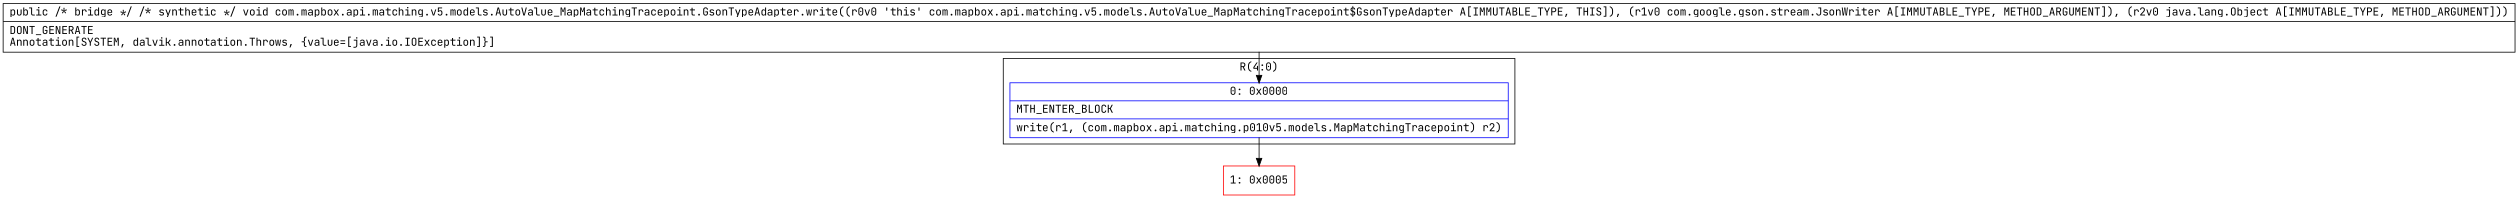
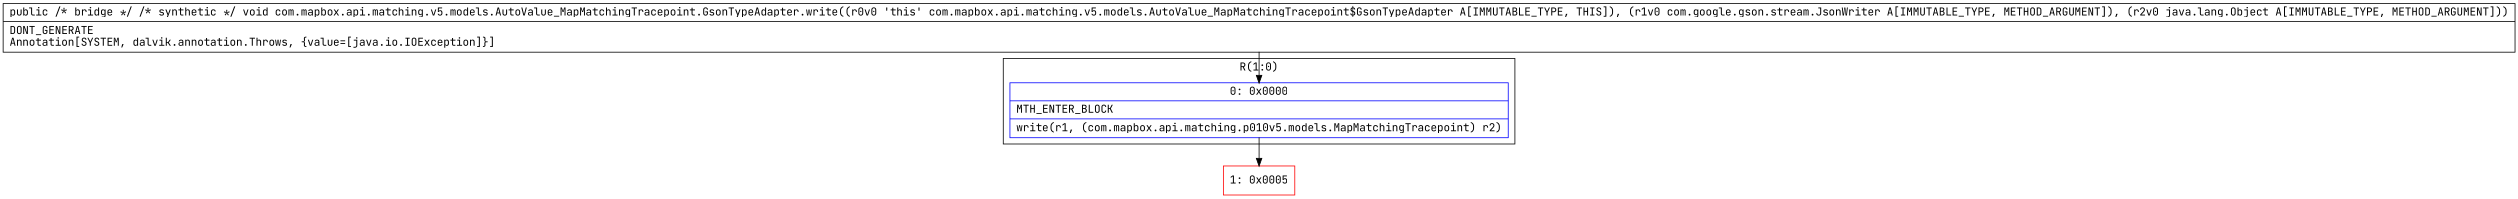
(1259, 67) -> (1259, 67)
